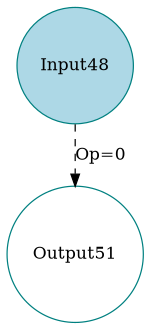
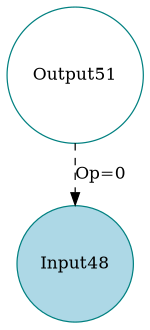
(75, 149) -> (75, 168)
